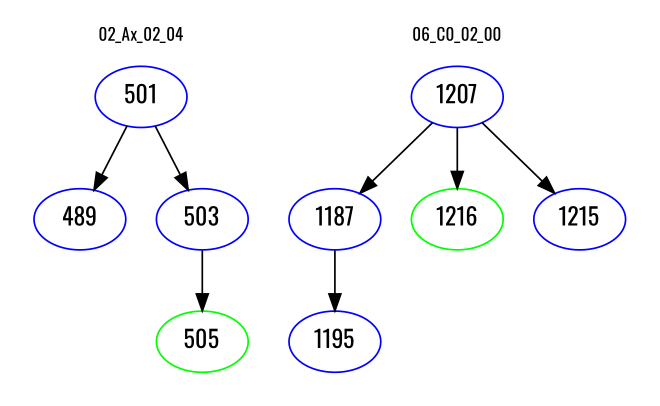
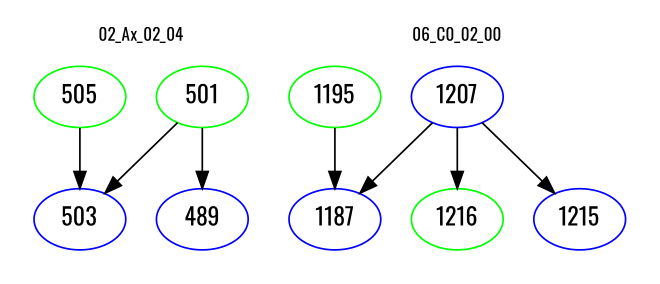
(141, 97) -> (202, 97)
(202, 272) -> (80, 150)
(335, 272) -> (335, 150)
(335, 342) -> (335, 97)
